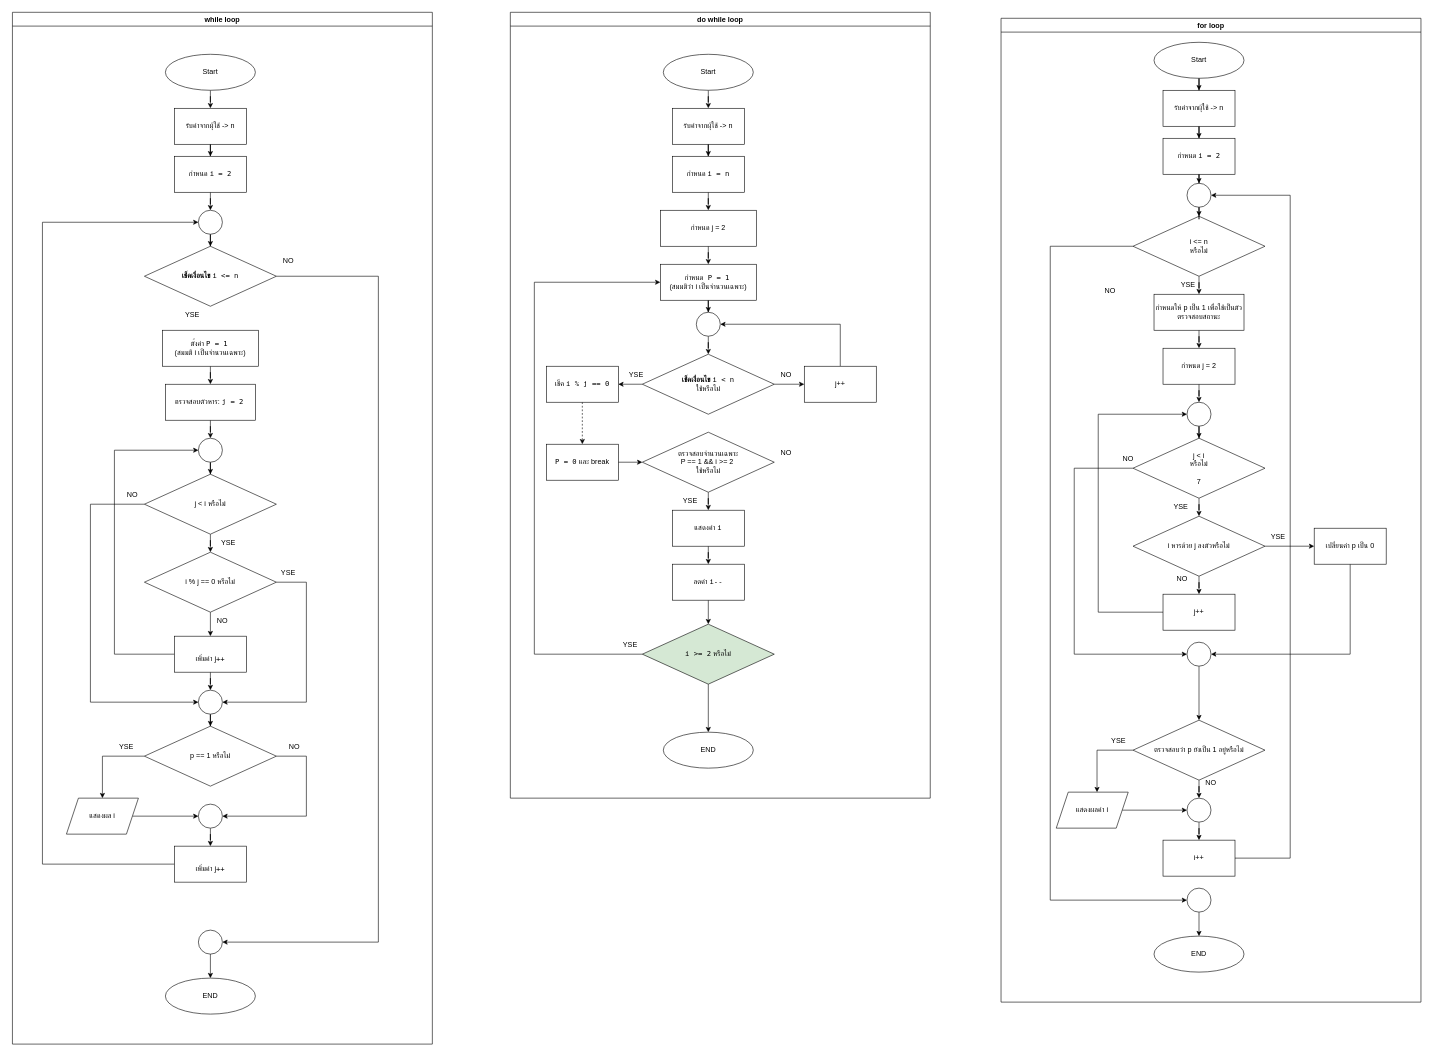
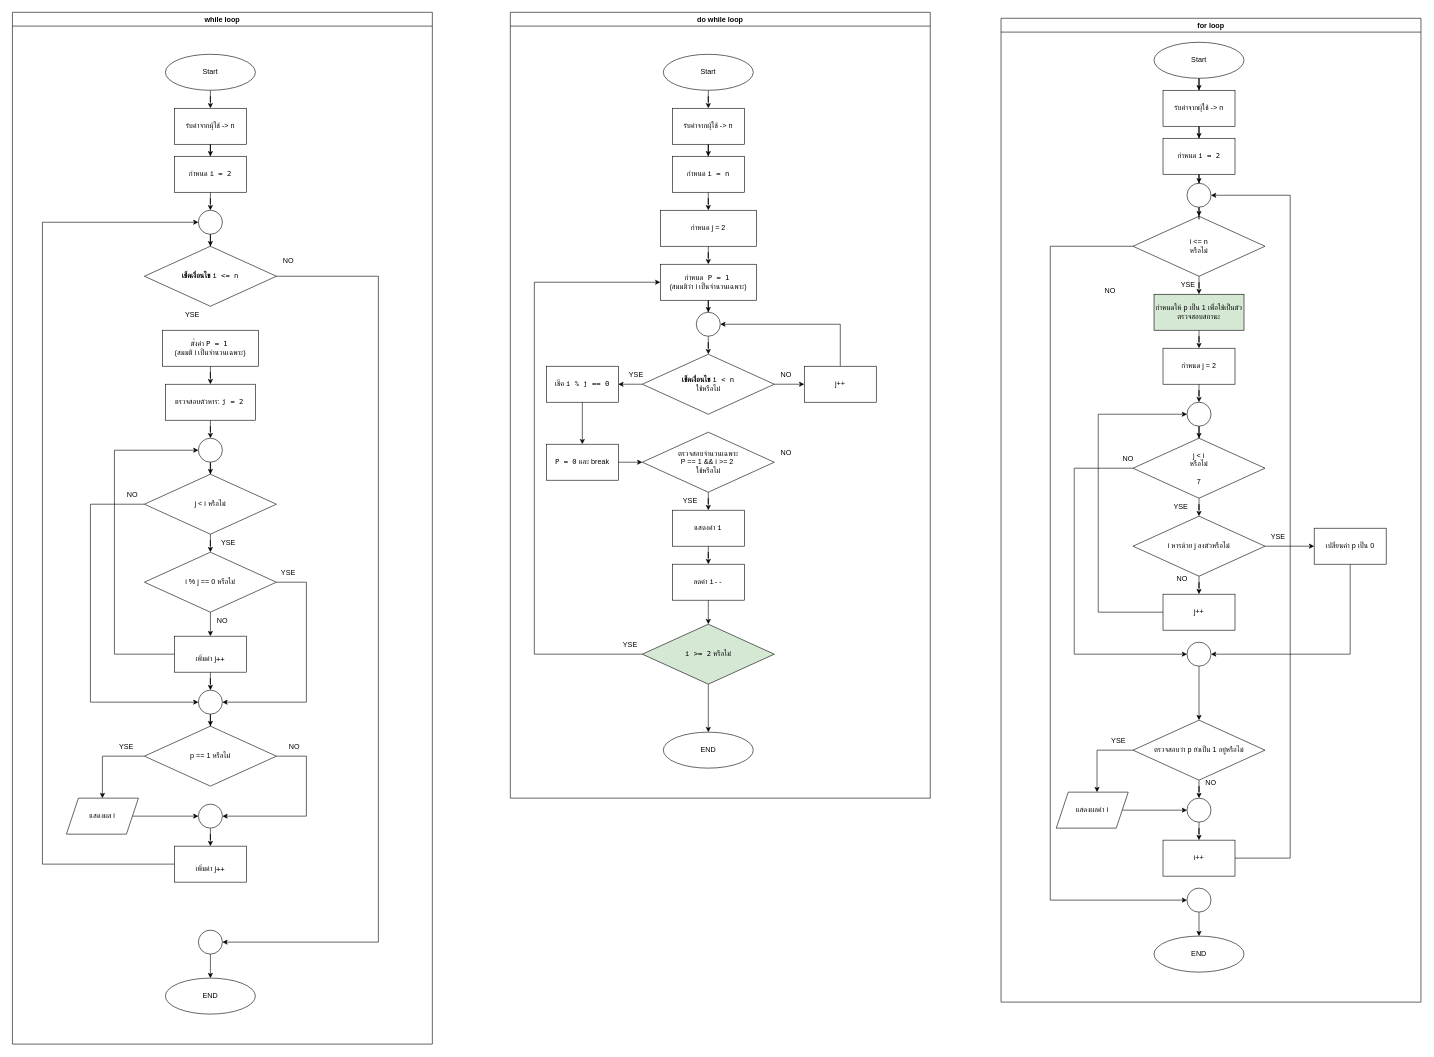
(1199, 312) -> (1199, 312)
(582, 420) -> (582, 420)
